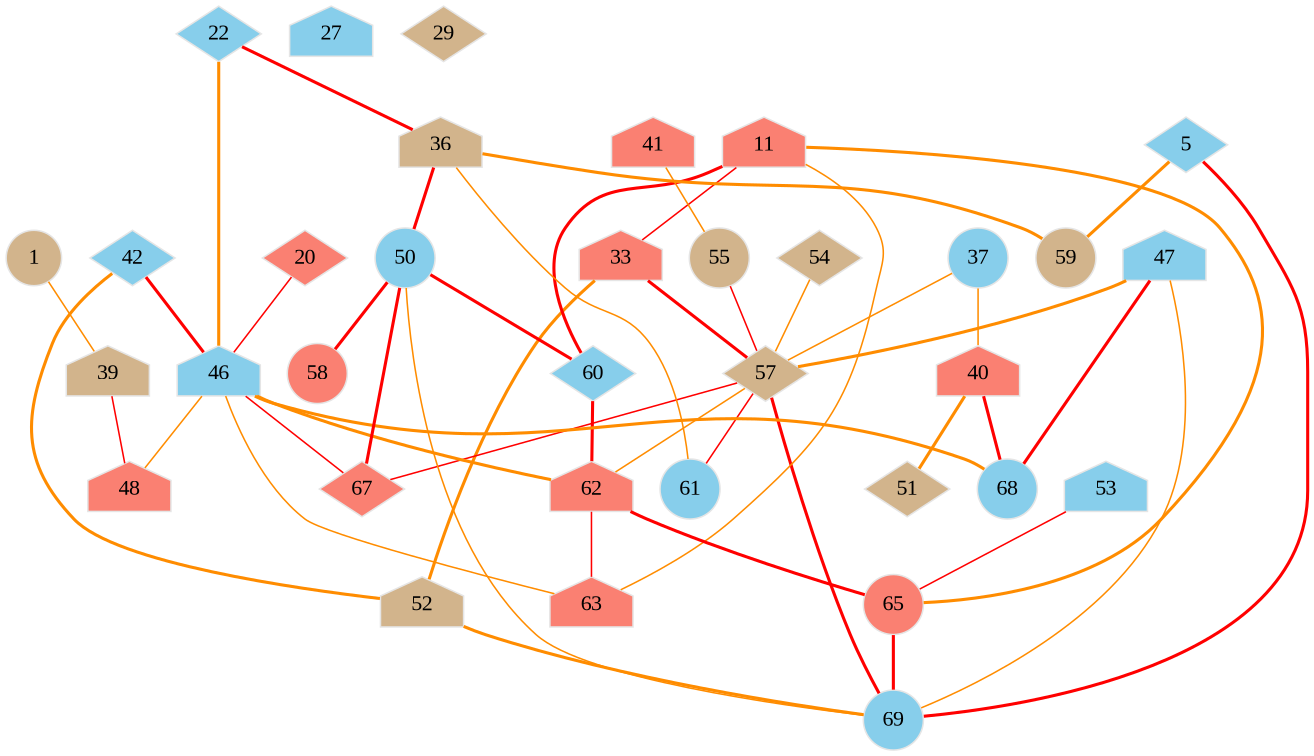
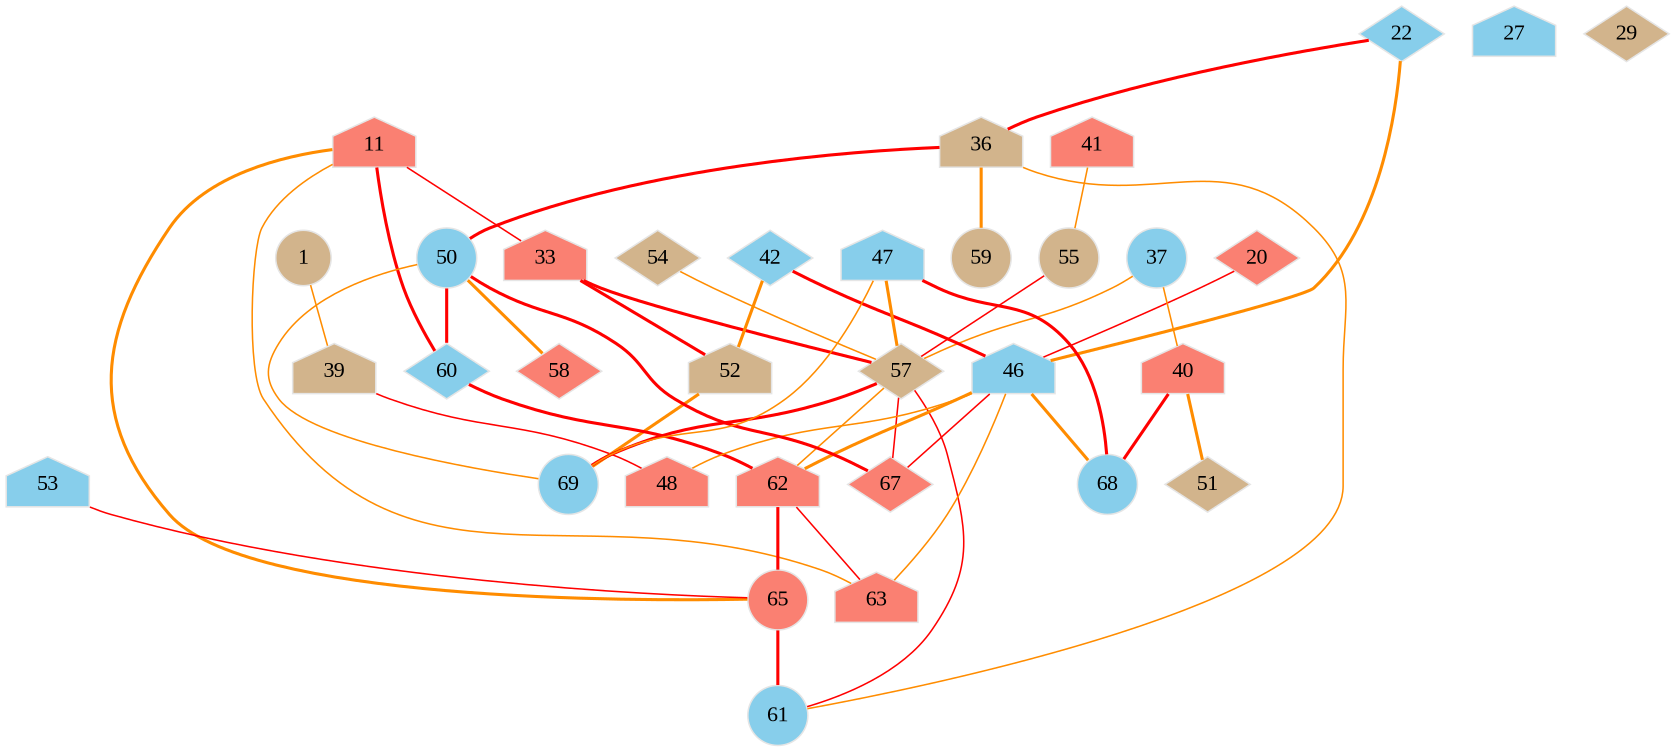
(1186, 145) -> none
(361, 316) -> (505, 317)
(317, 374) -> (559, 371)
(493, 419) -> (643, 318)
(893, 662) -> (778, 658)
